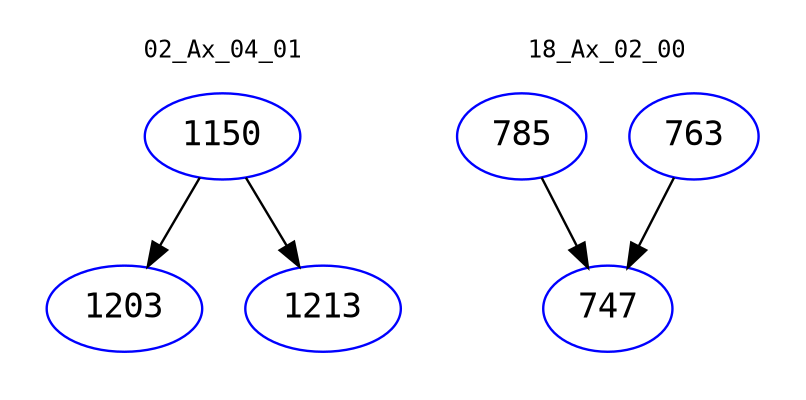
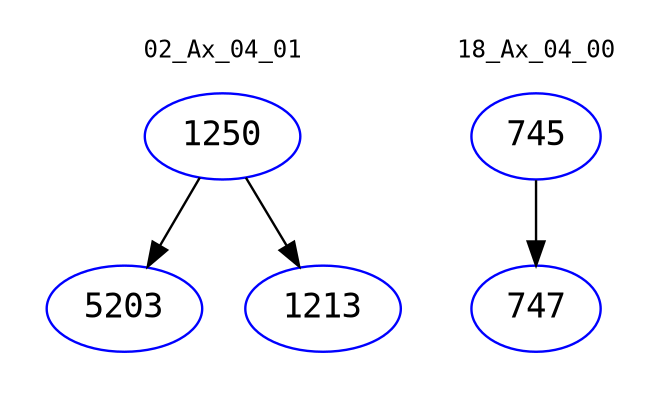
(608, 51) -> (537, 51)
(223, 136) -> (223, 136)
(522, 136) -> (536, 136)
(694, 136) -> none
(124, 309) -> (124, 309)
